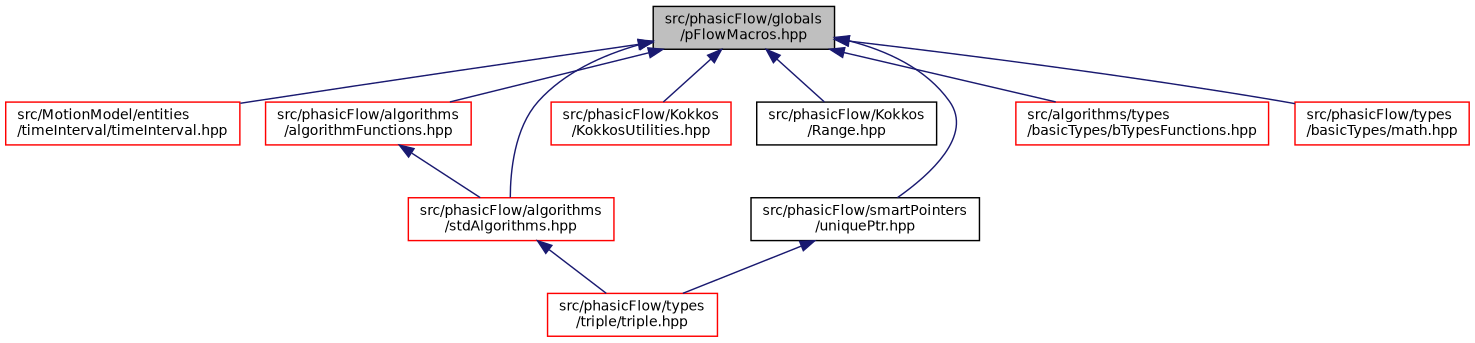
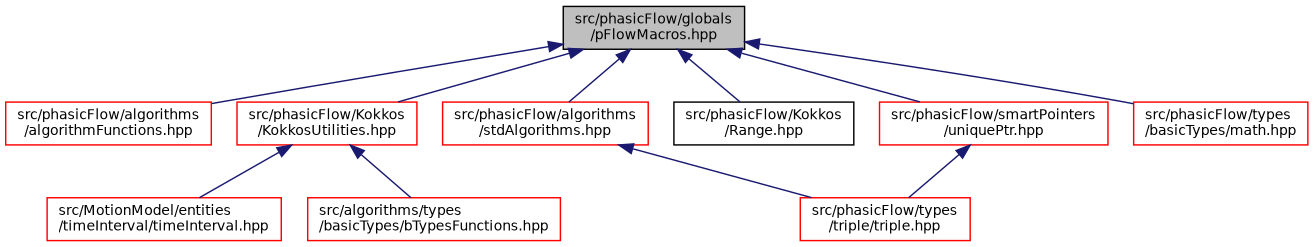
(439, 73) -> (239, 175)
(950, 77) -> (386, 176)
(446, 175) -> none
(865, 219) -> (994, 124)
